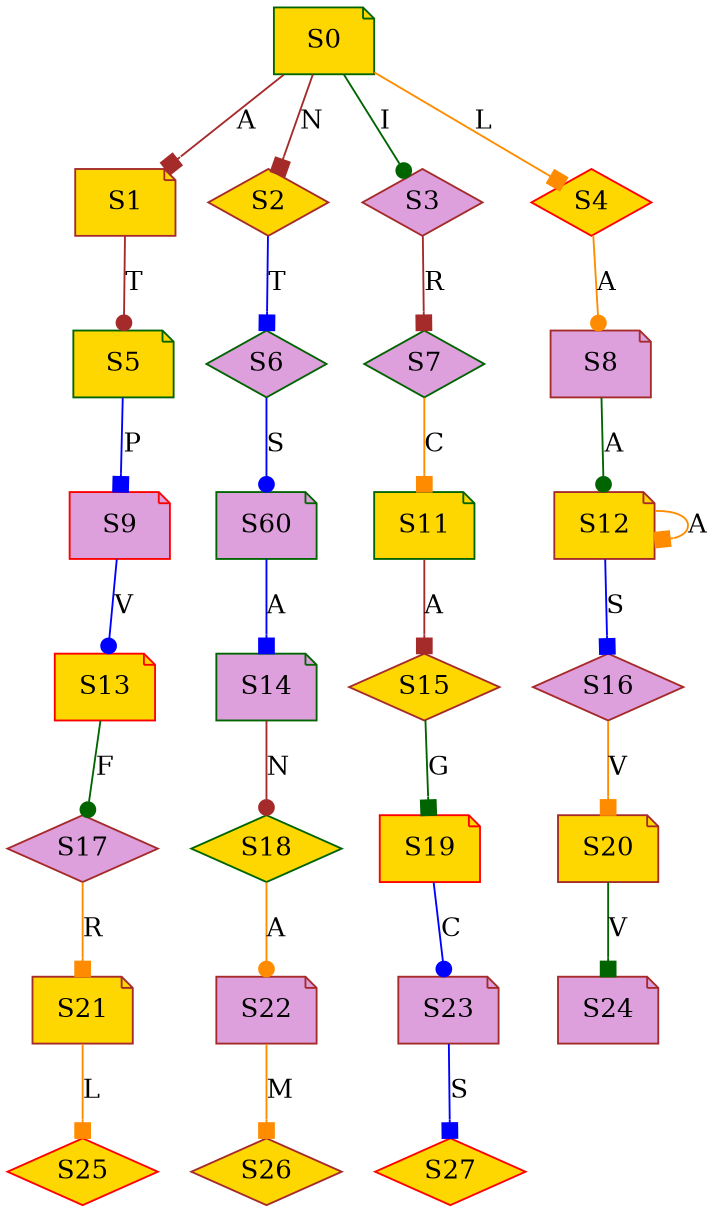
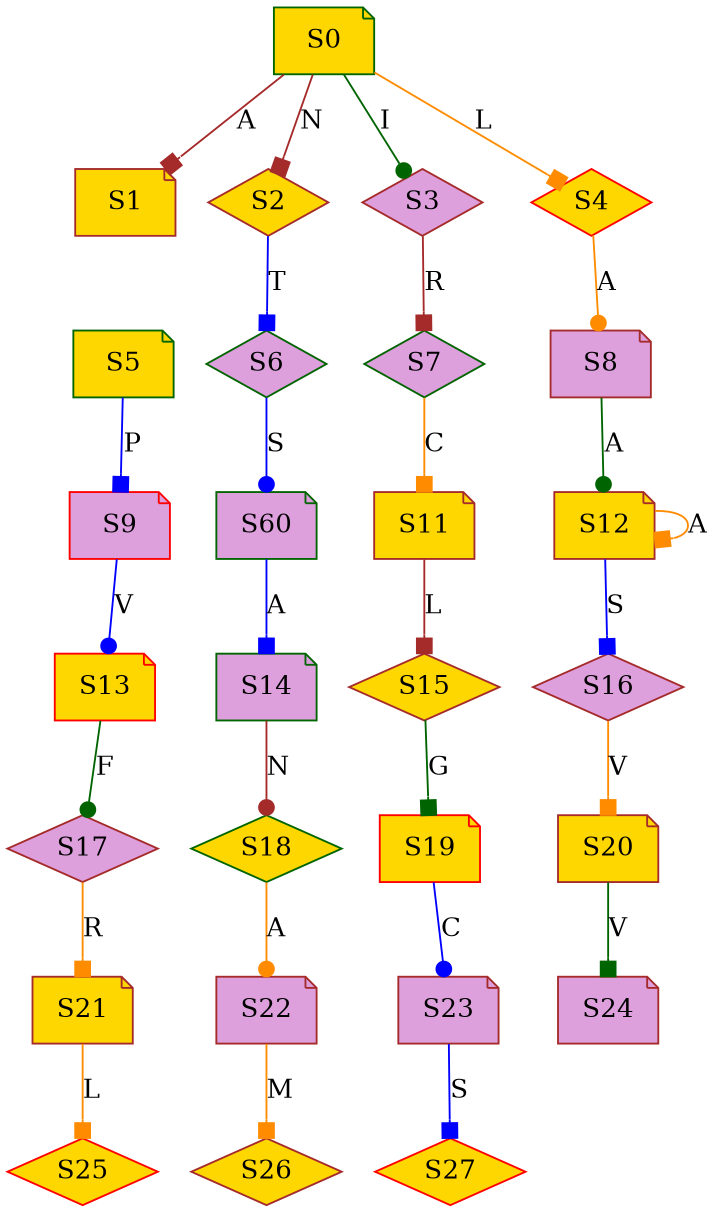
(125, 276) -> none
(424, 526) -> (424, 526)
(434, 606) -> (434, 606)
